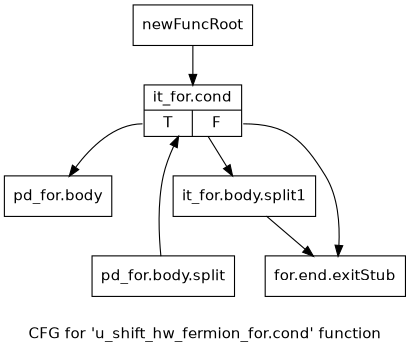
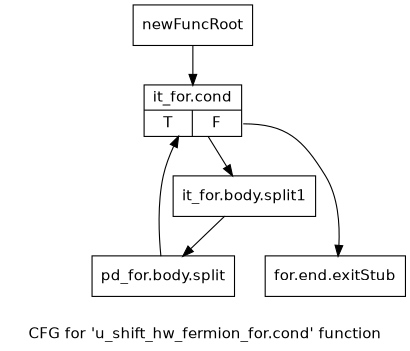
(58, 196) -> none
(286, 233) -> (208, 232)
